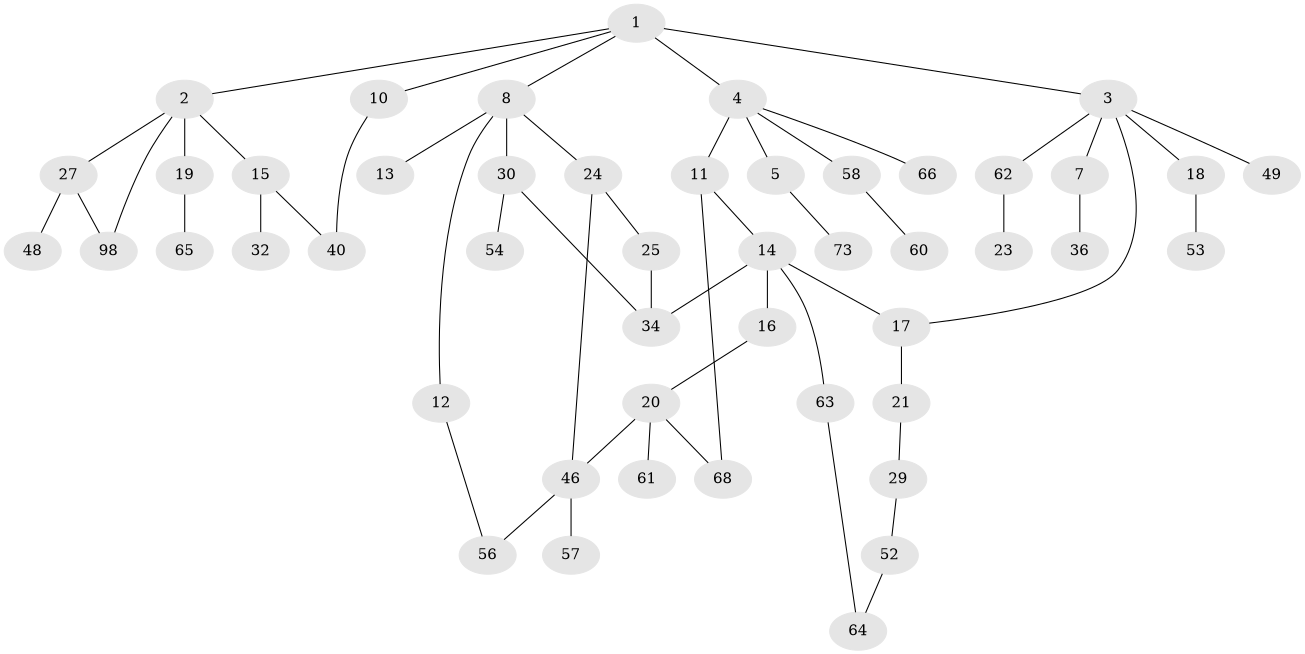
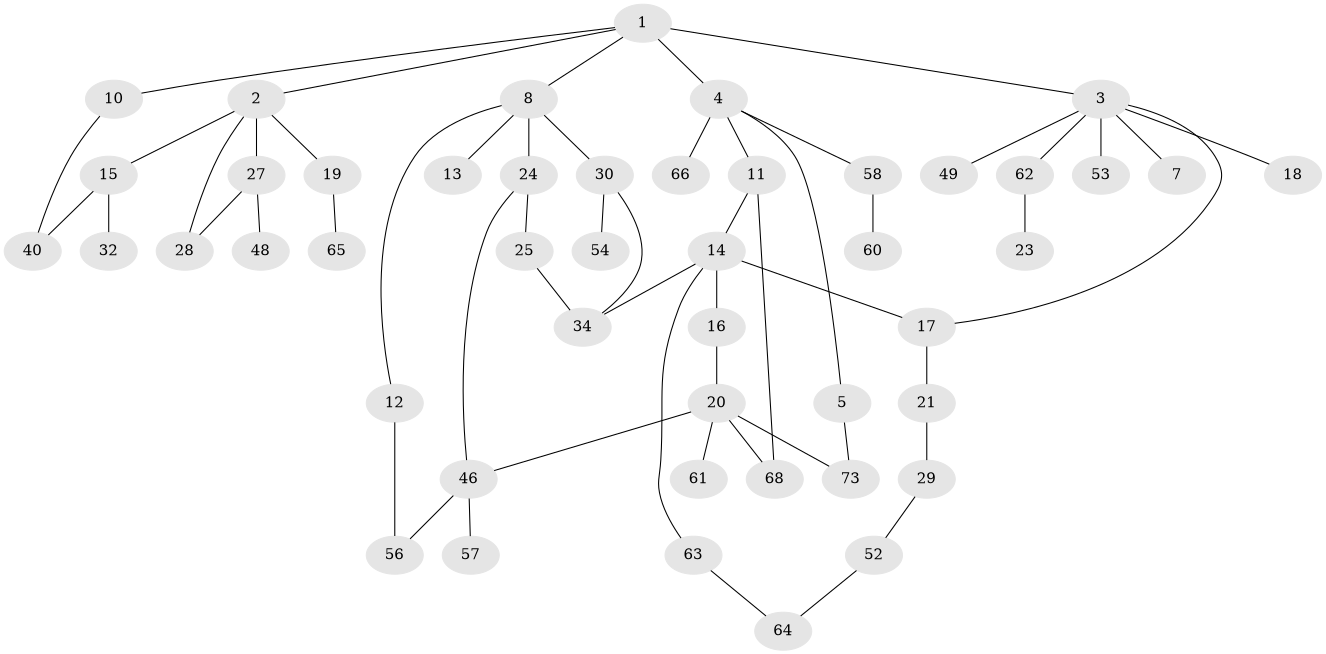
(1196, 213) -> (1101, 137)
(109, 251) -> (185, 251)
(1080, 251) -> none
none -> (784, 441)
